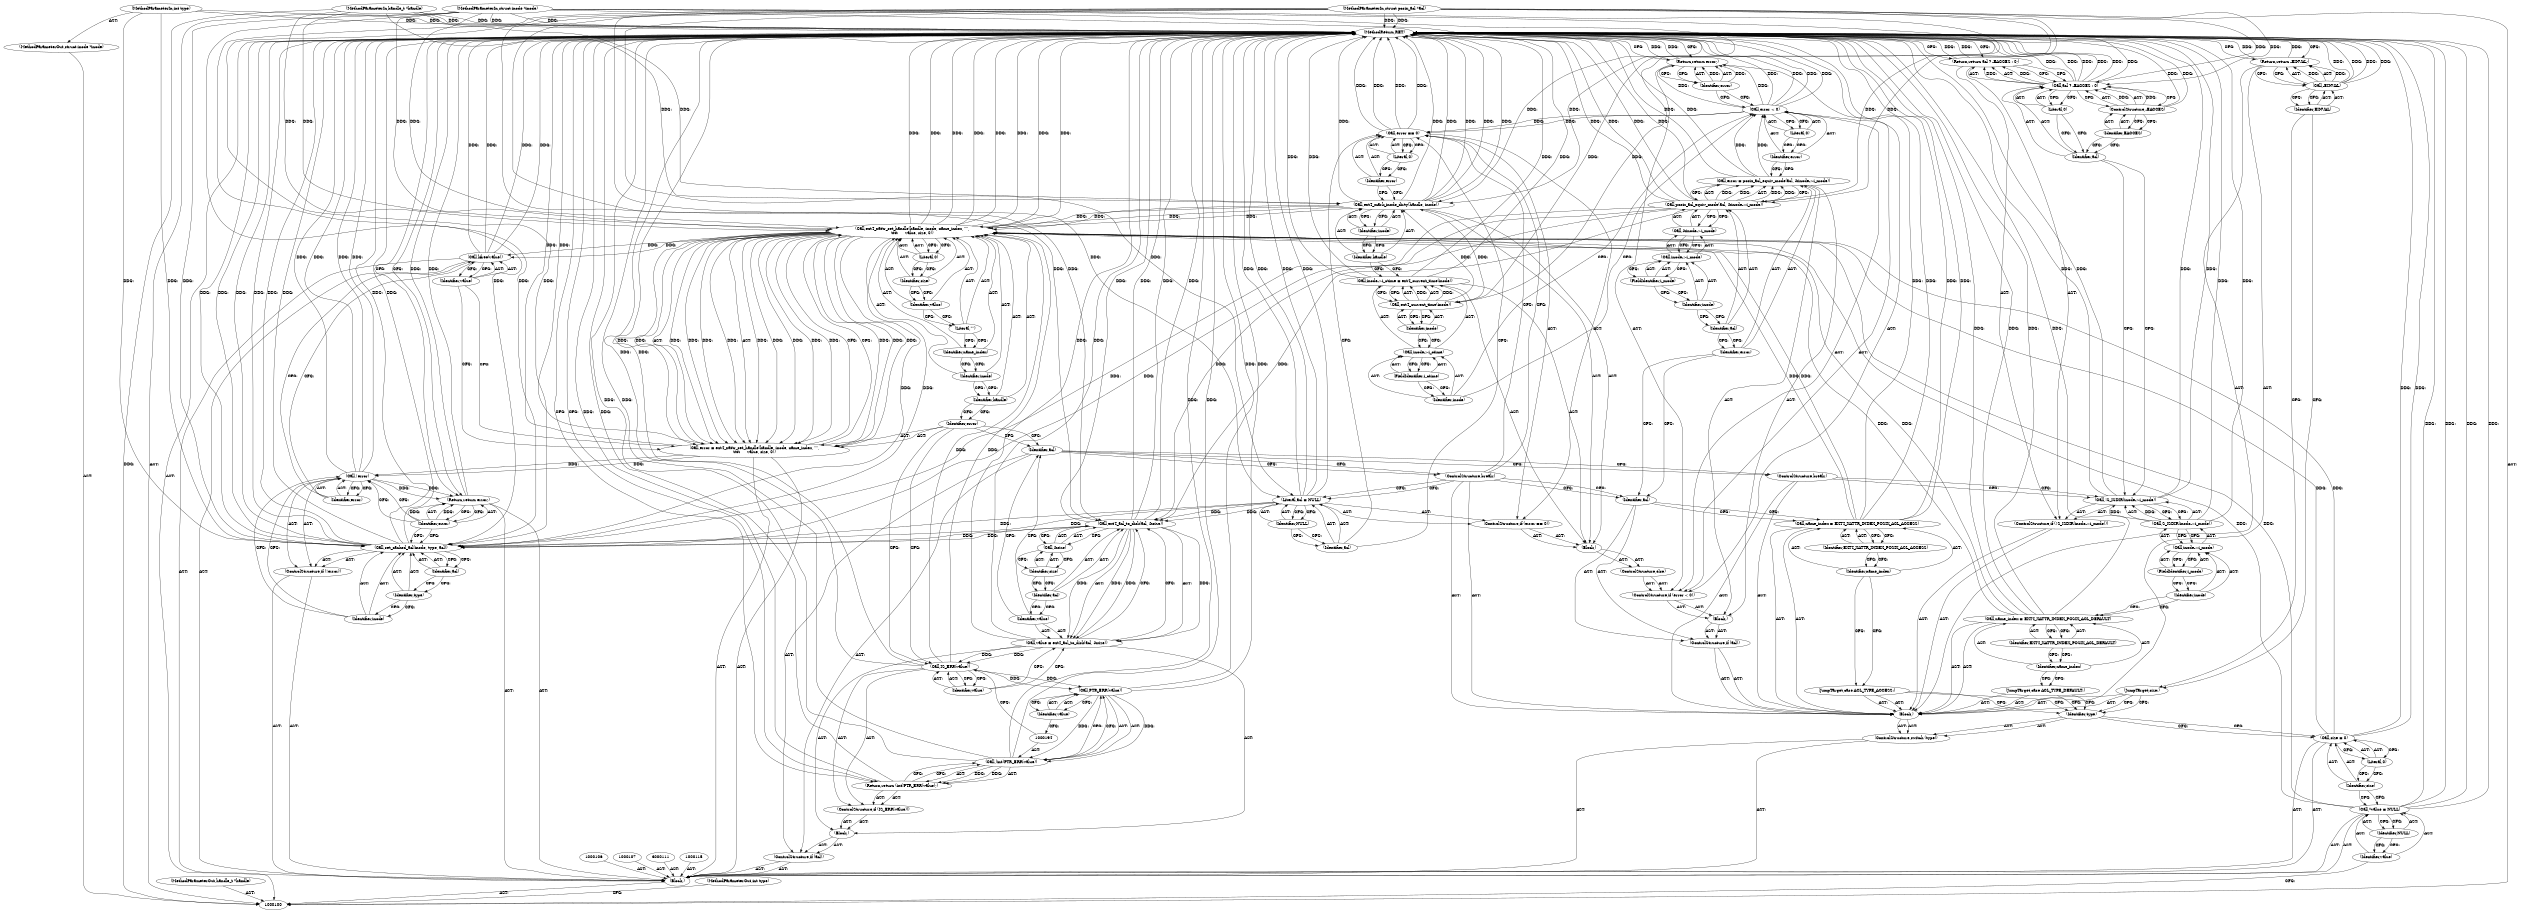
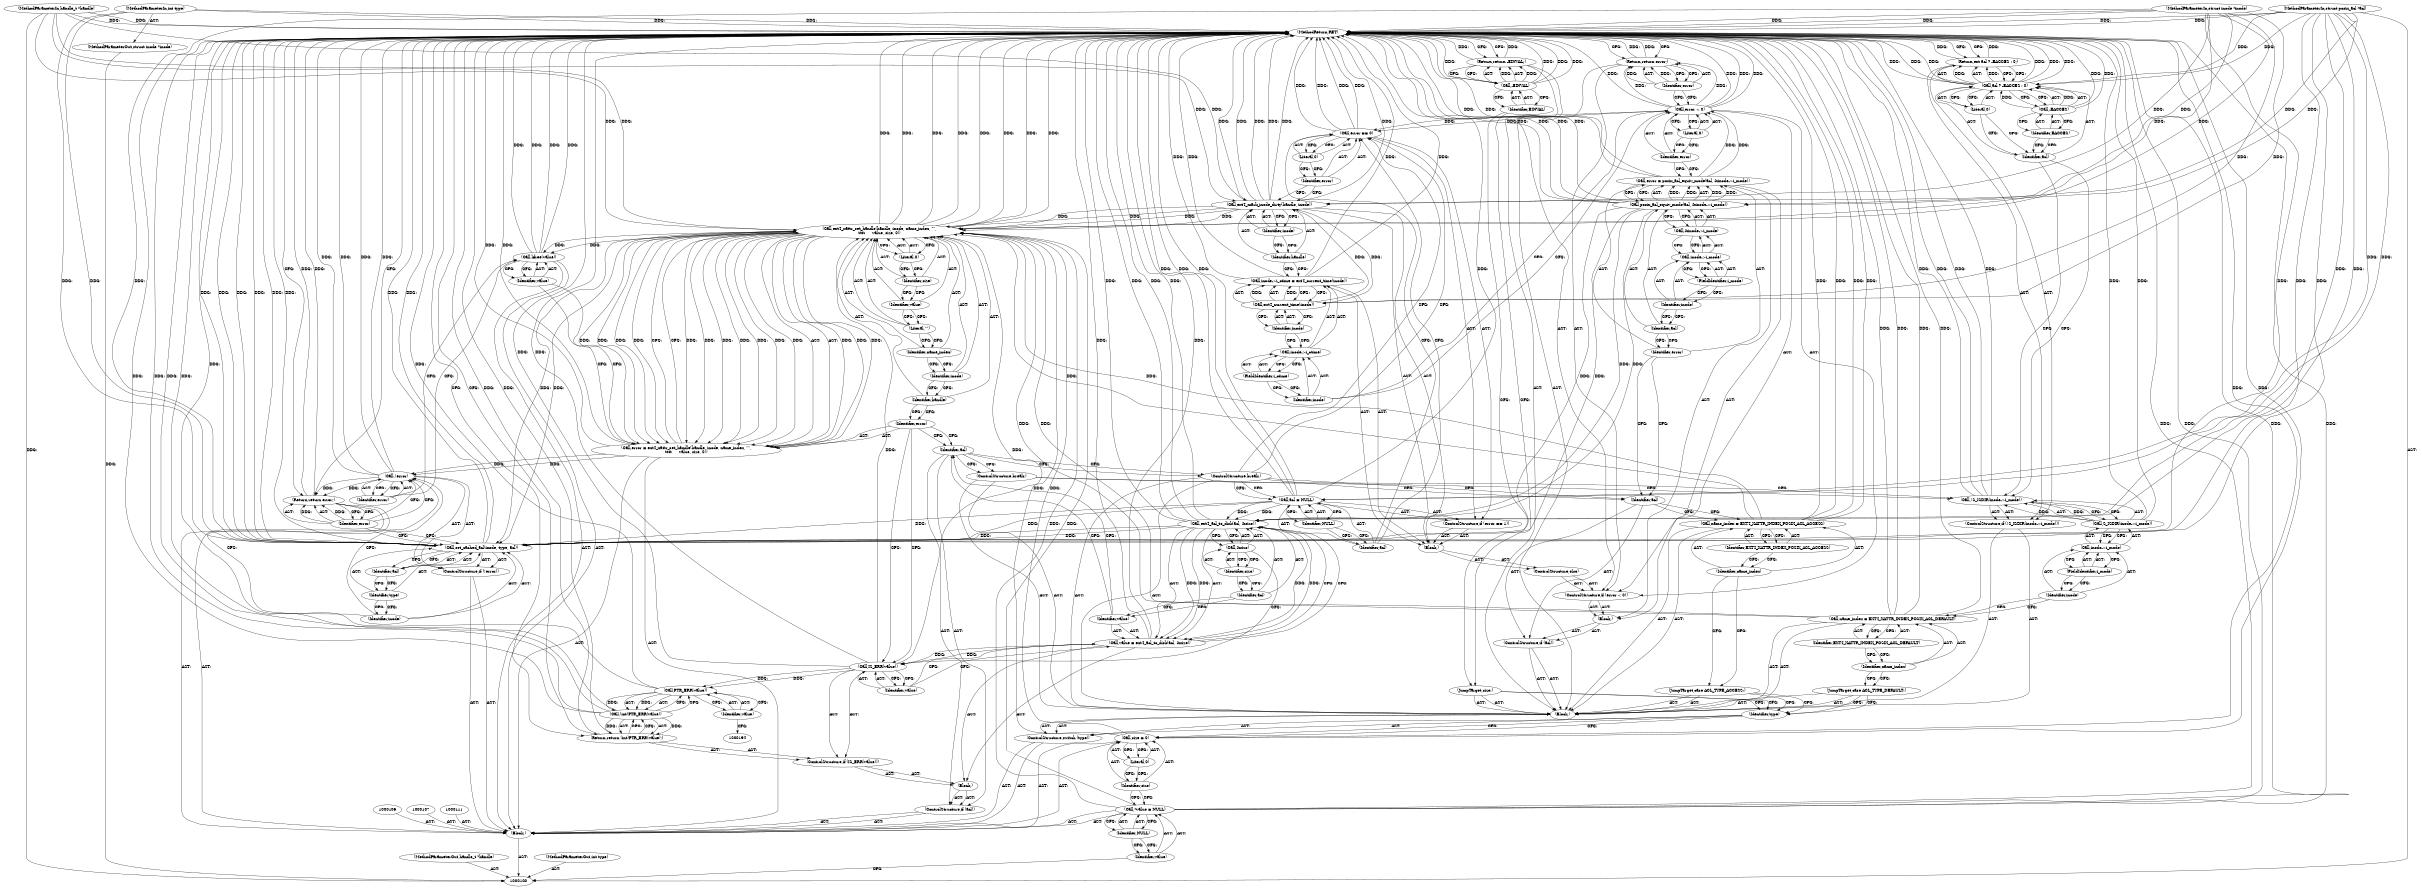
(1986, 62) -> (1988, 62)
(238, 71) -> none
(2137, 110) -> (2054, 110)
(151, 371) -> none
(89, 476) -> (112, 465)
(1301, 500) -> (1296, 500)
(1517, 524) -> (1476, 524)
(1001, 705) -> (1129, 659)
(1030, 749) -> none
(661, 857) -> (454, 810)
(694, 857) -> none
(618, 893) -> (557, 869)
